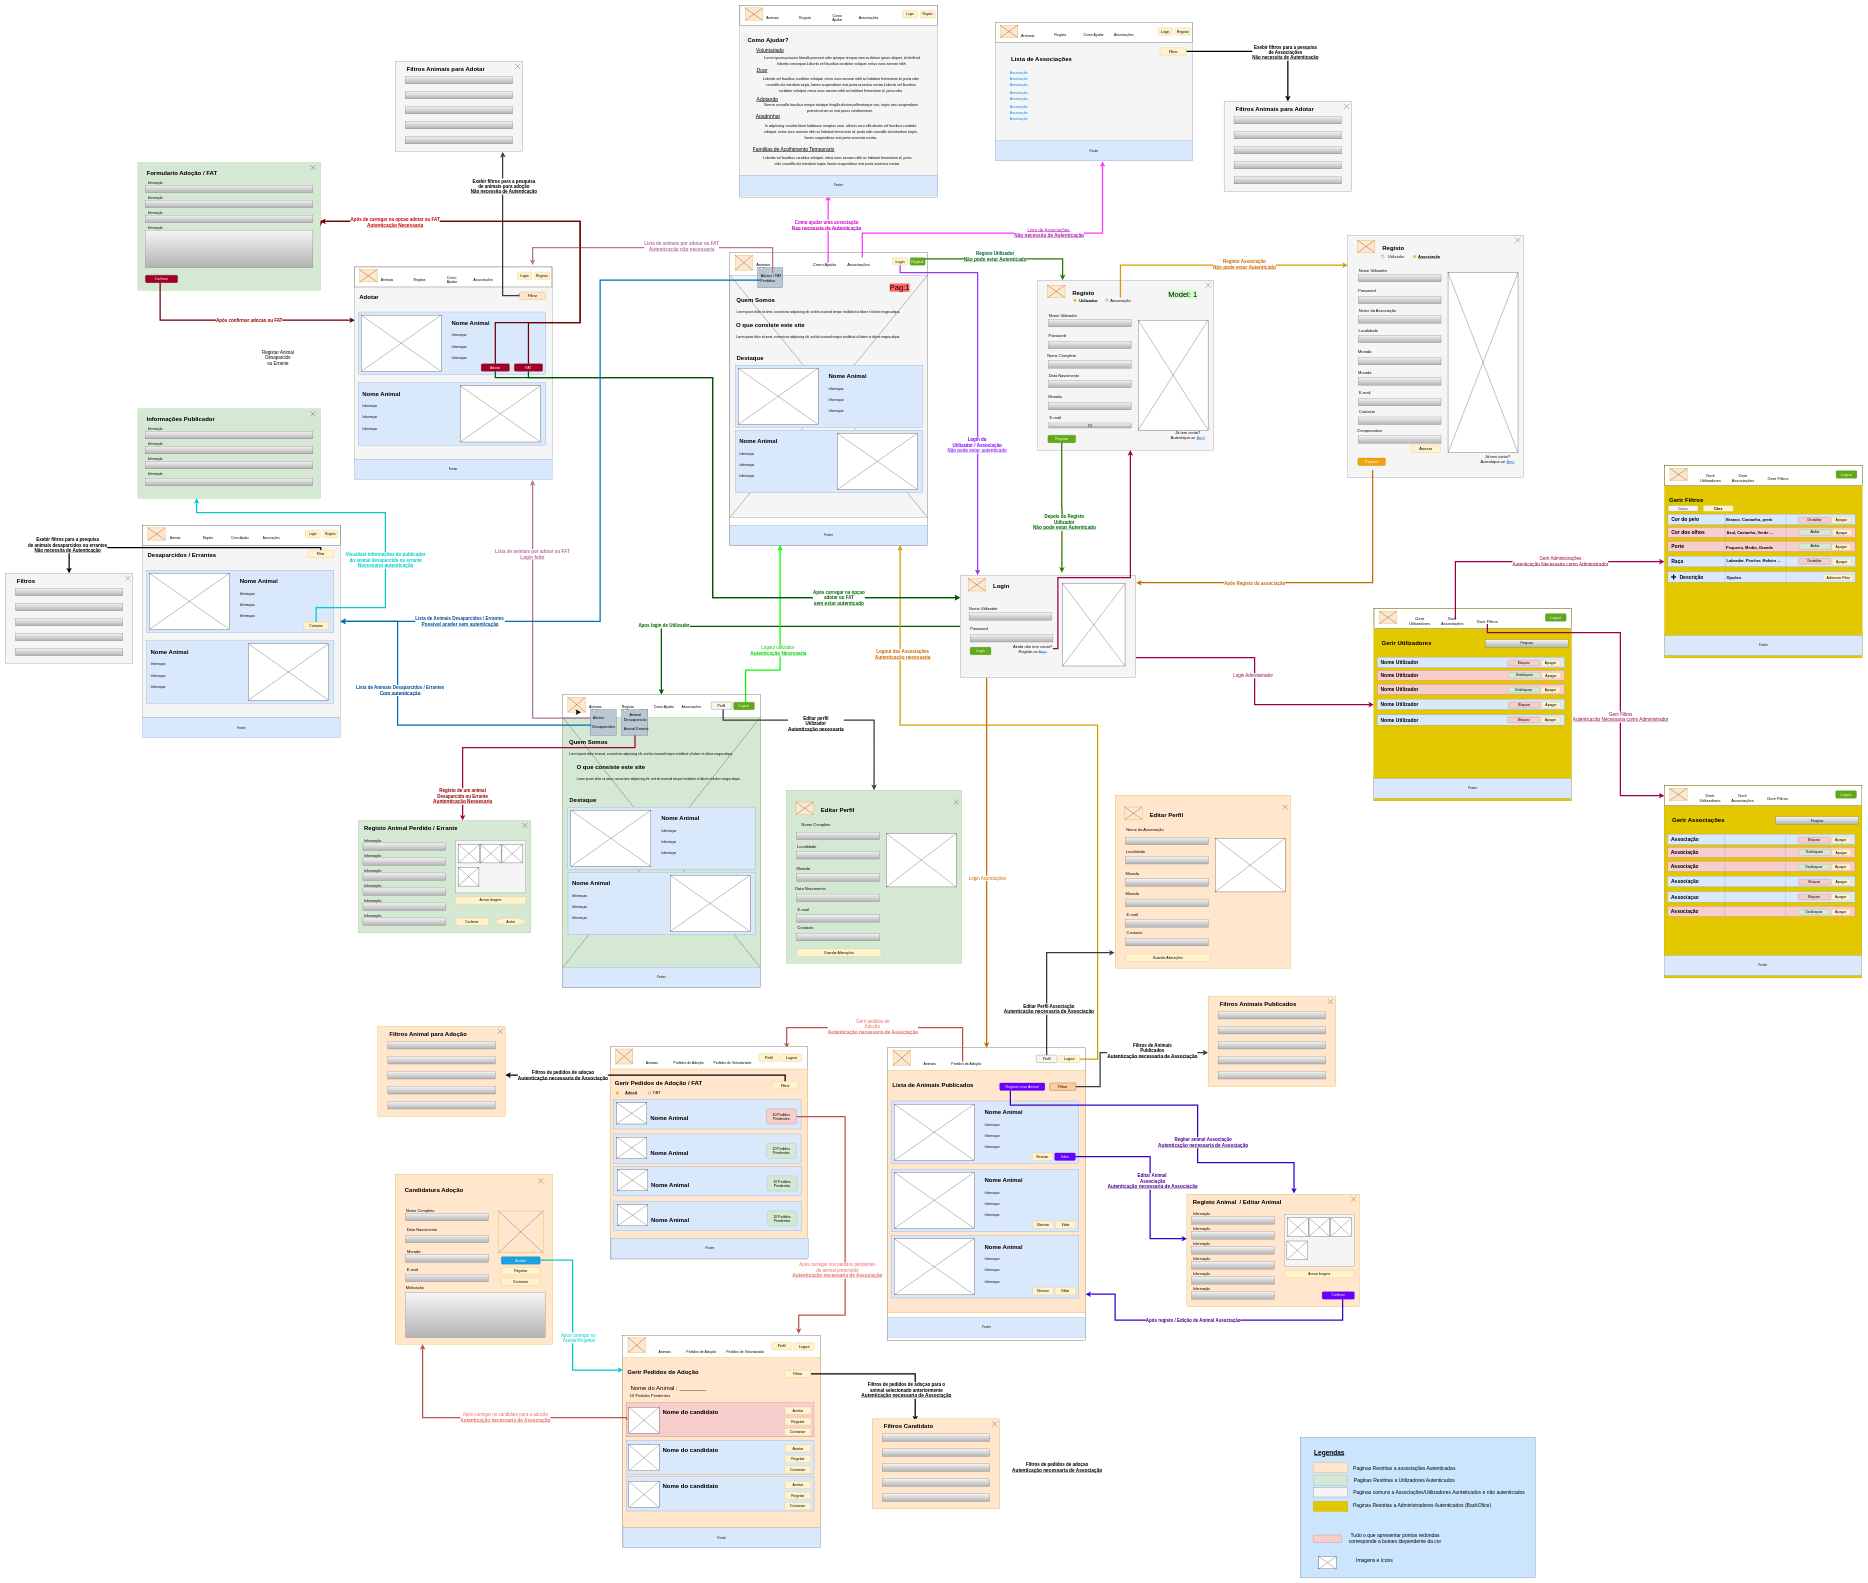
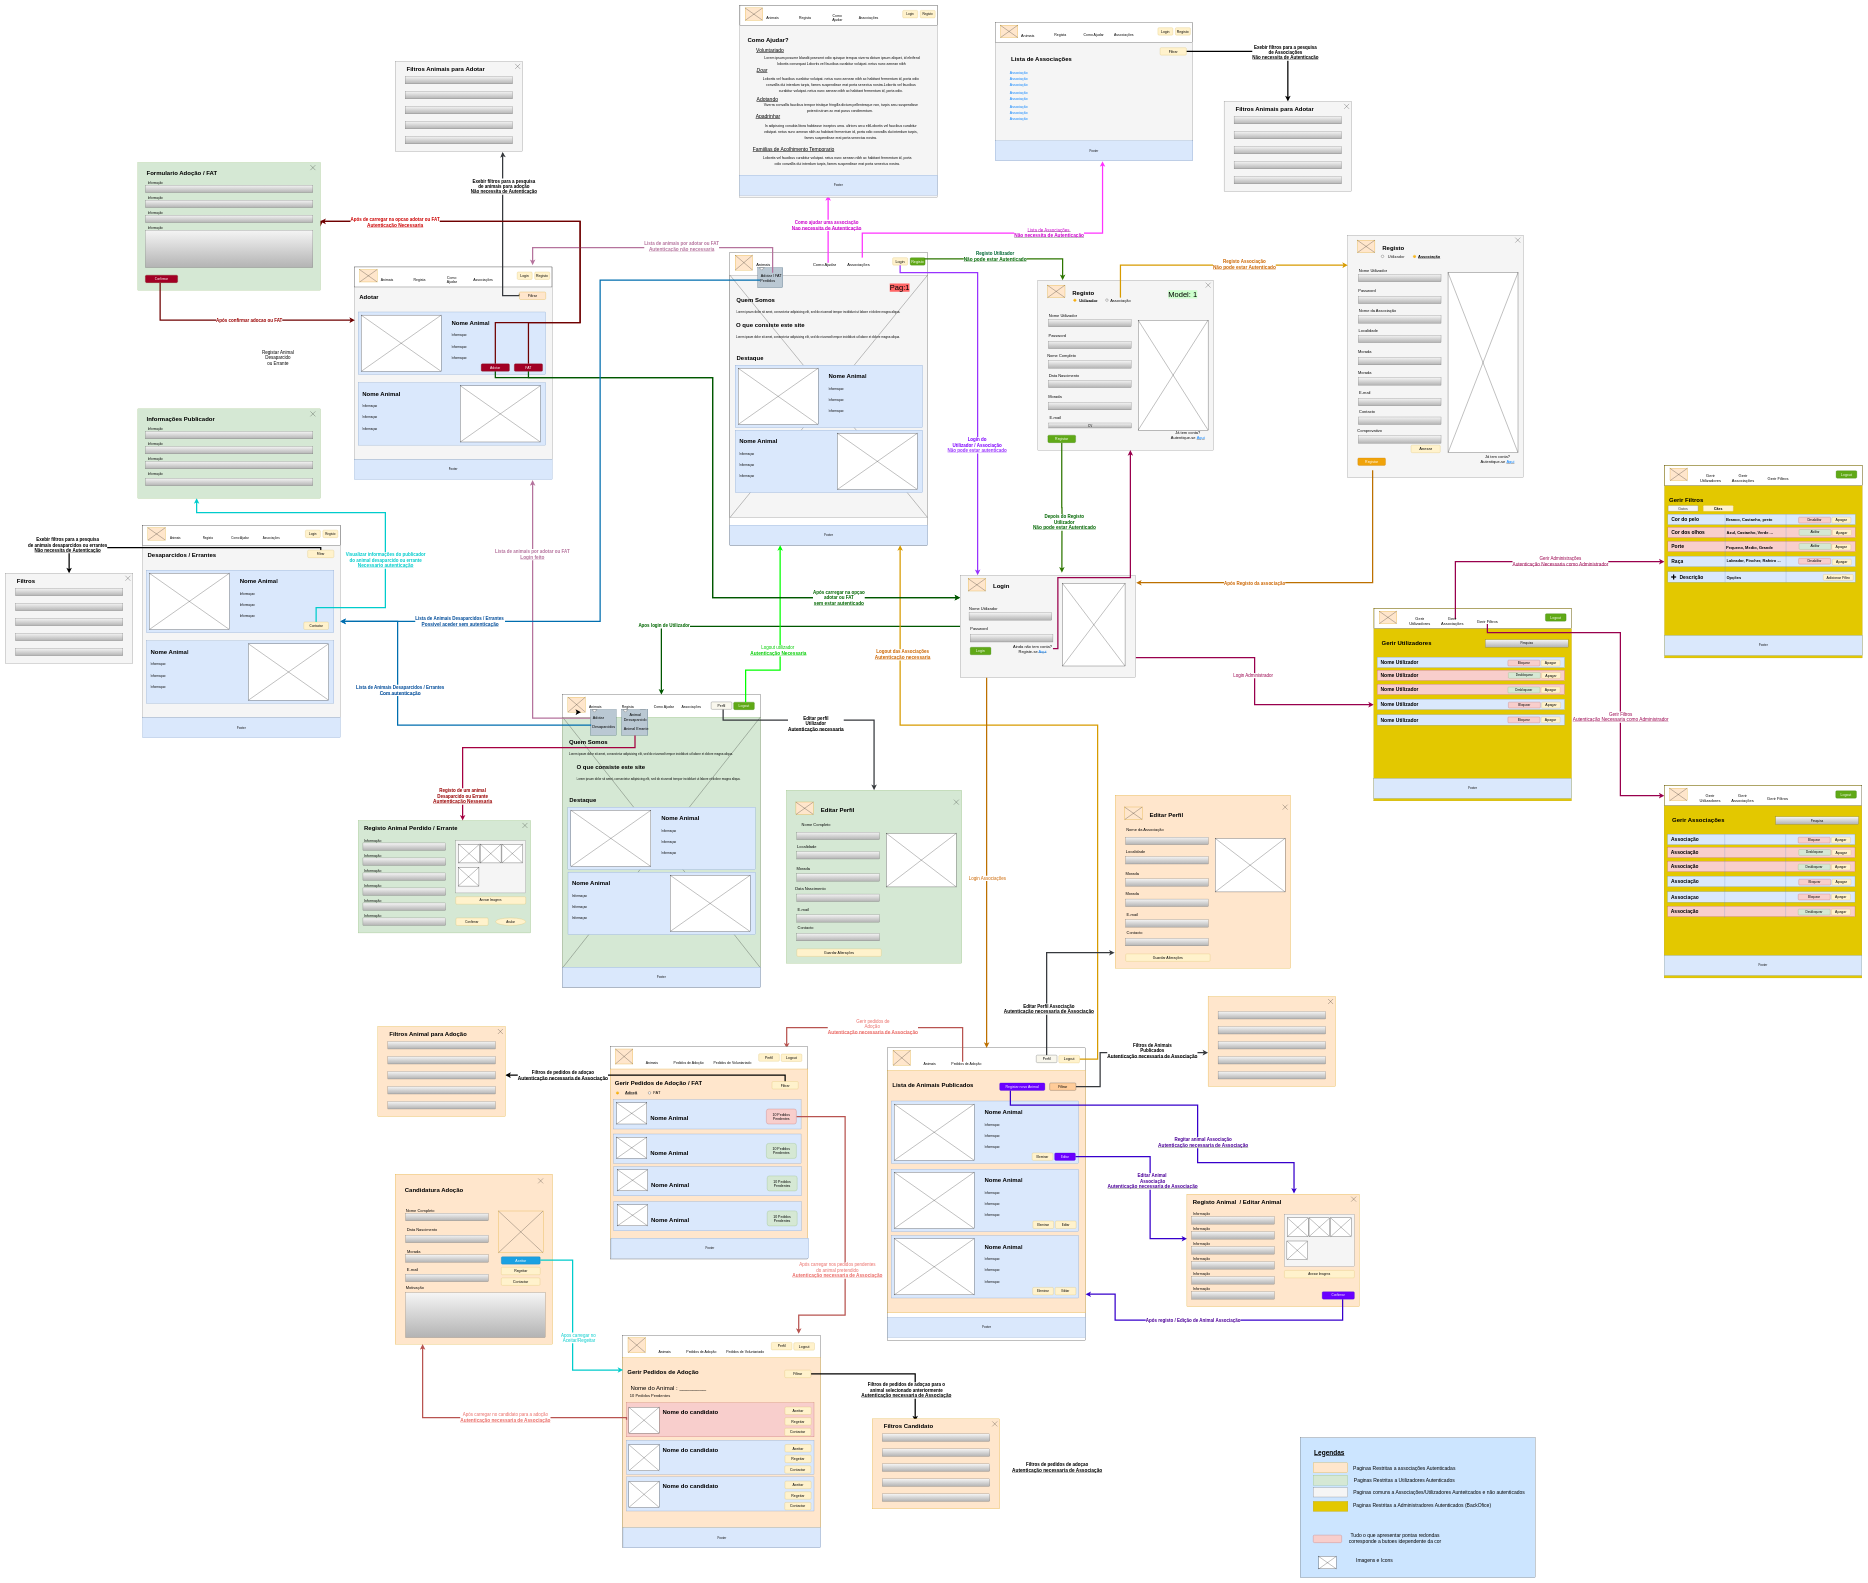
(1260, 1004) -> none
